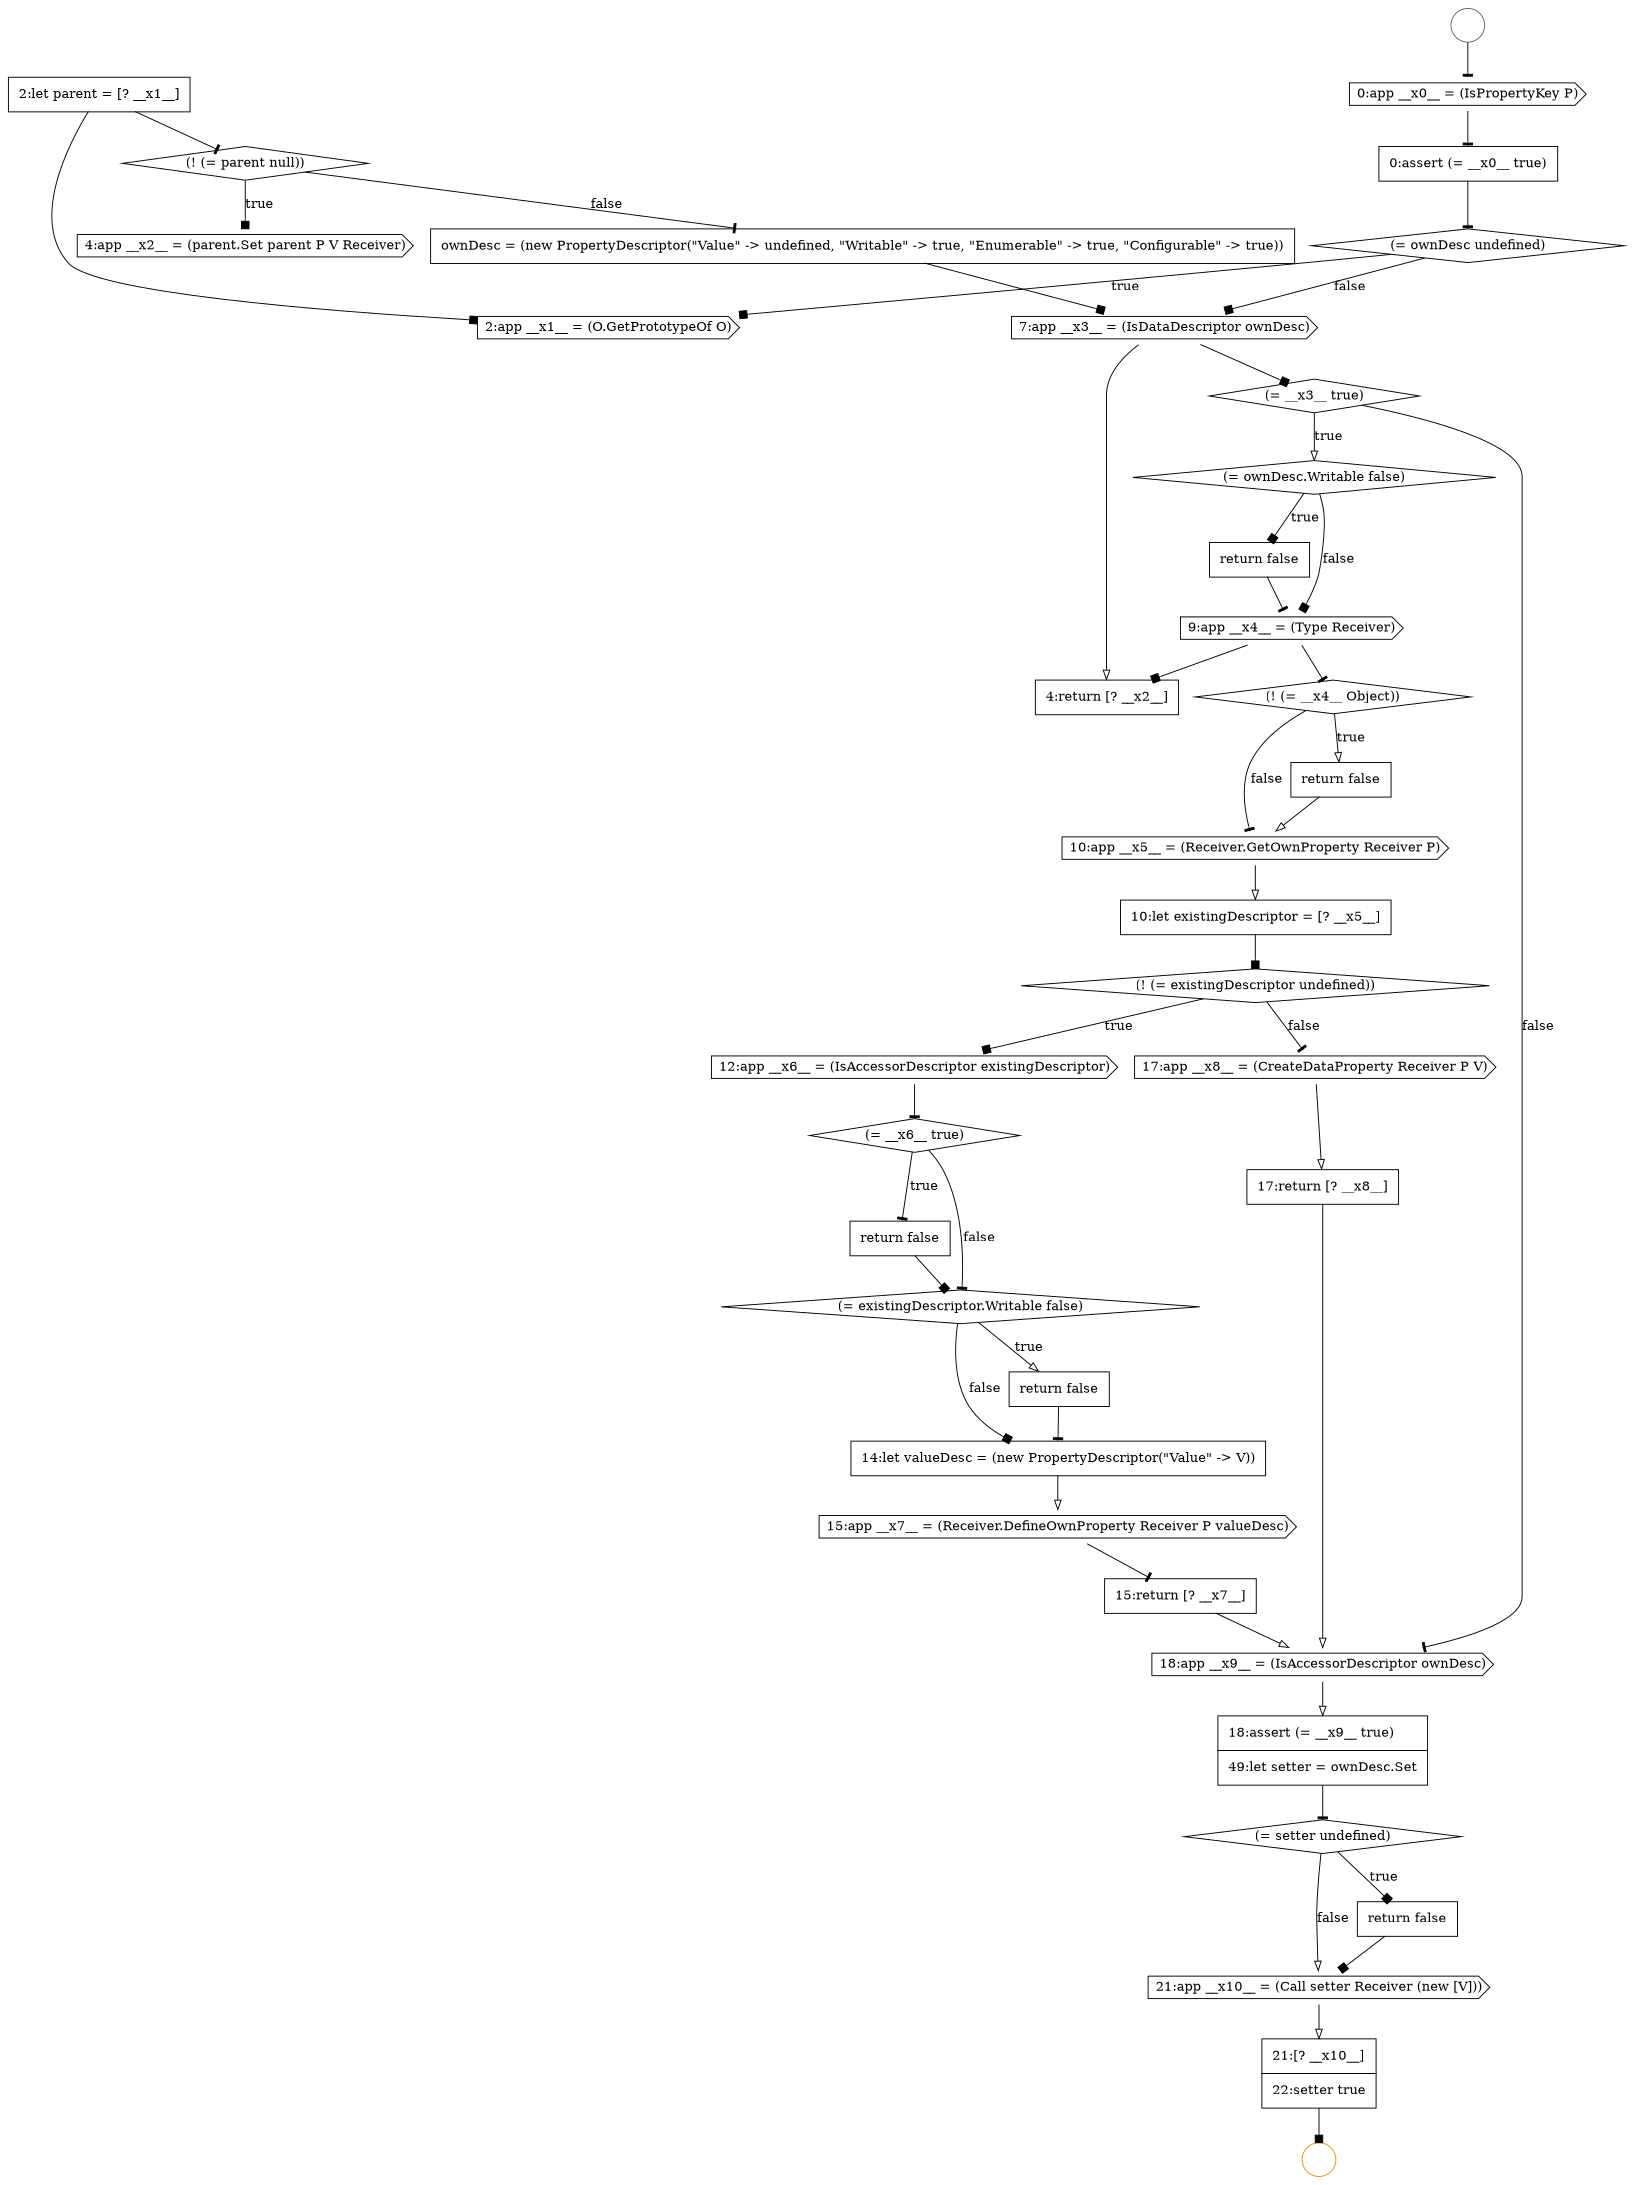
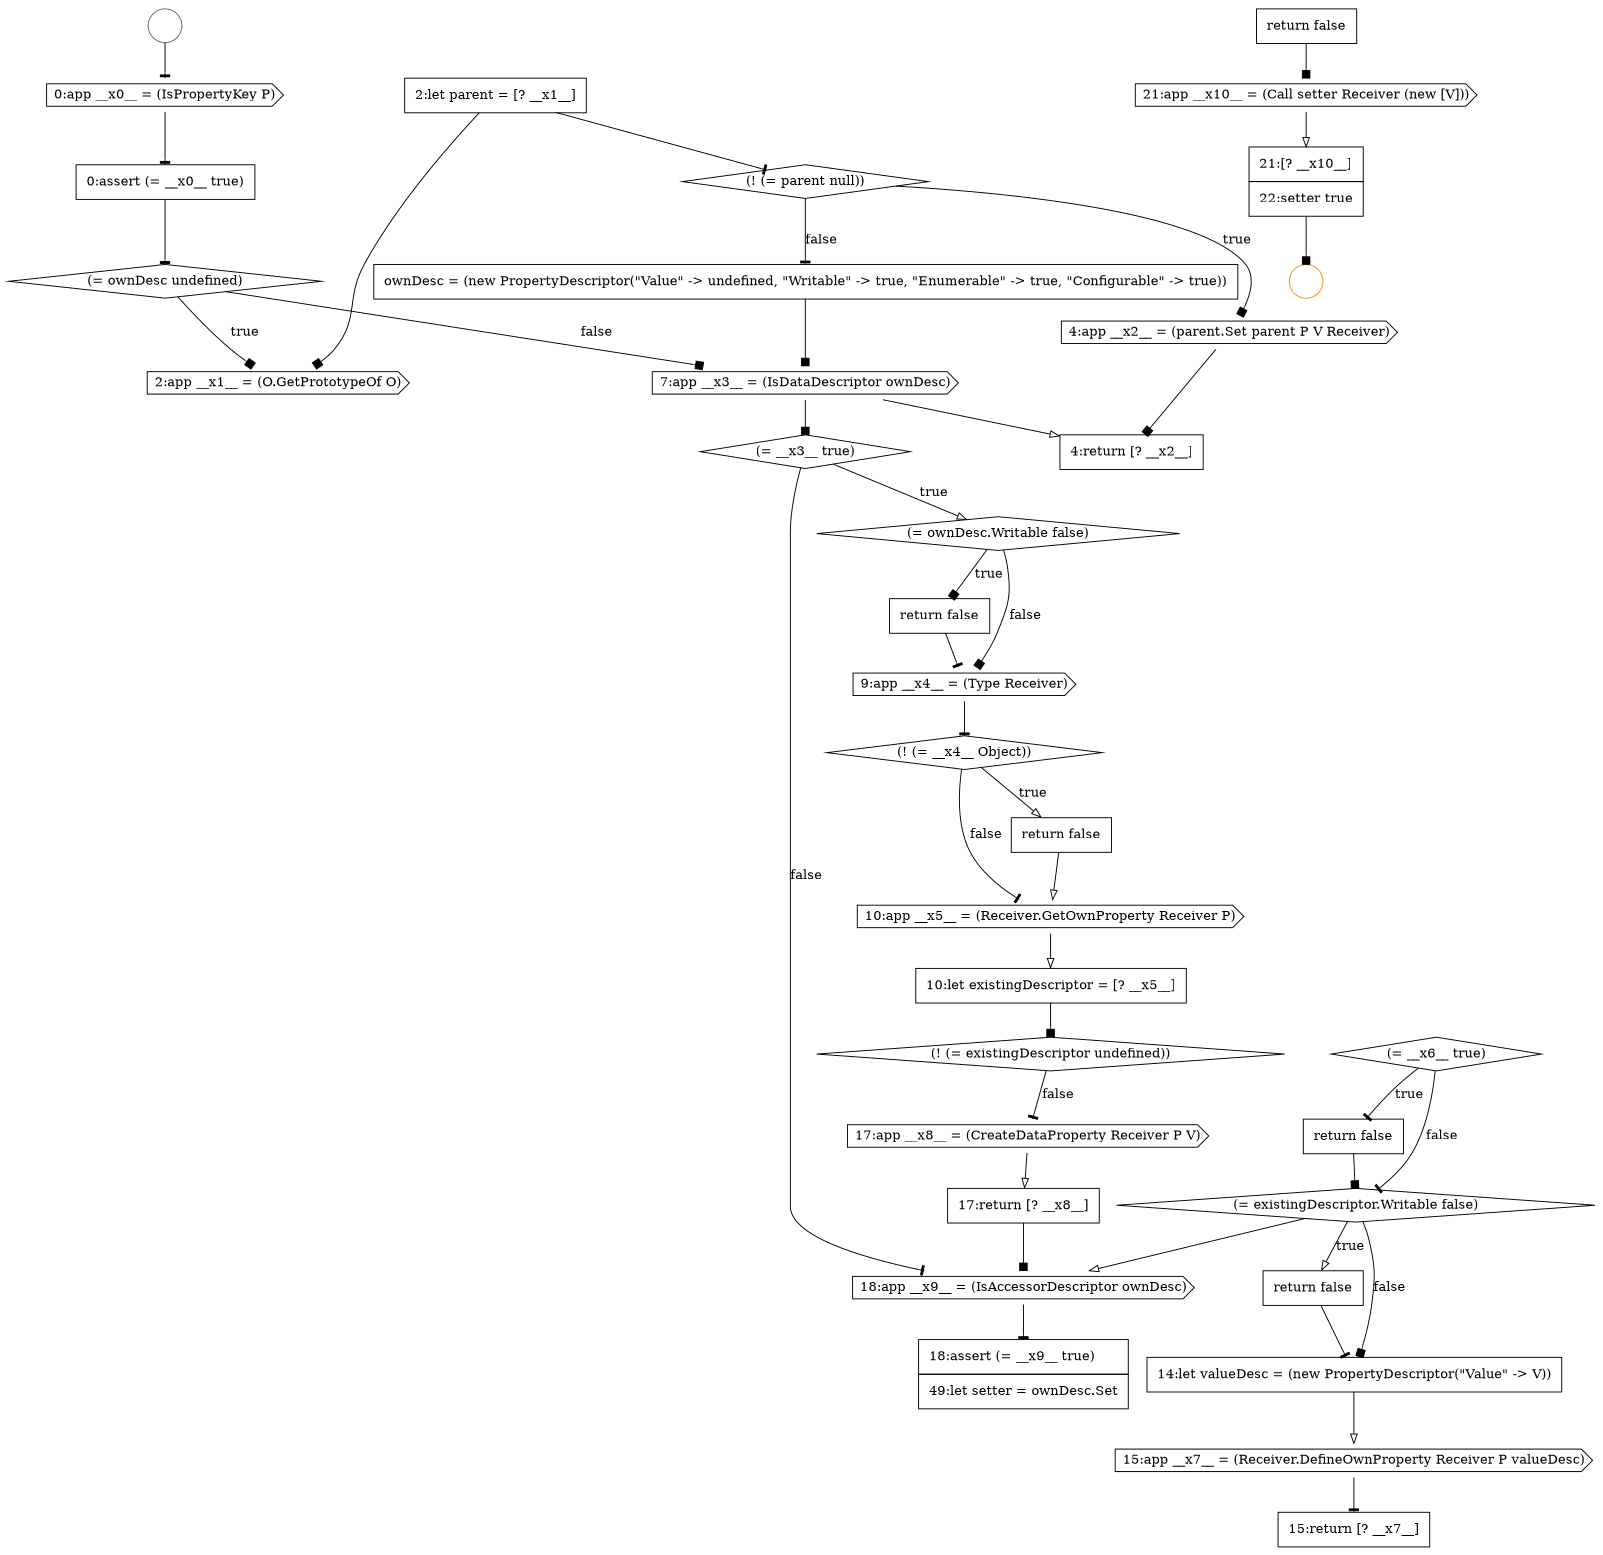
(1204, 661) -> (1184, 388)
(915, 1067) -> none
(1323, 1421) -> (1023, 1242)
(1248, 1628) -> (1202, 1244)
(1323, 1694) -> (1023, 1320)
(1323, 1837) -> none
